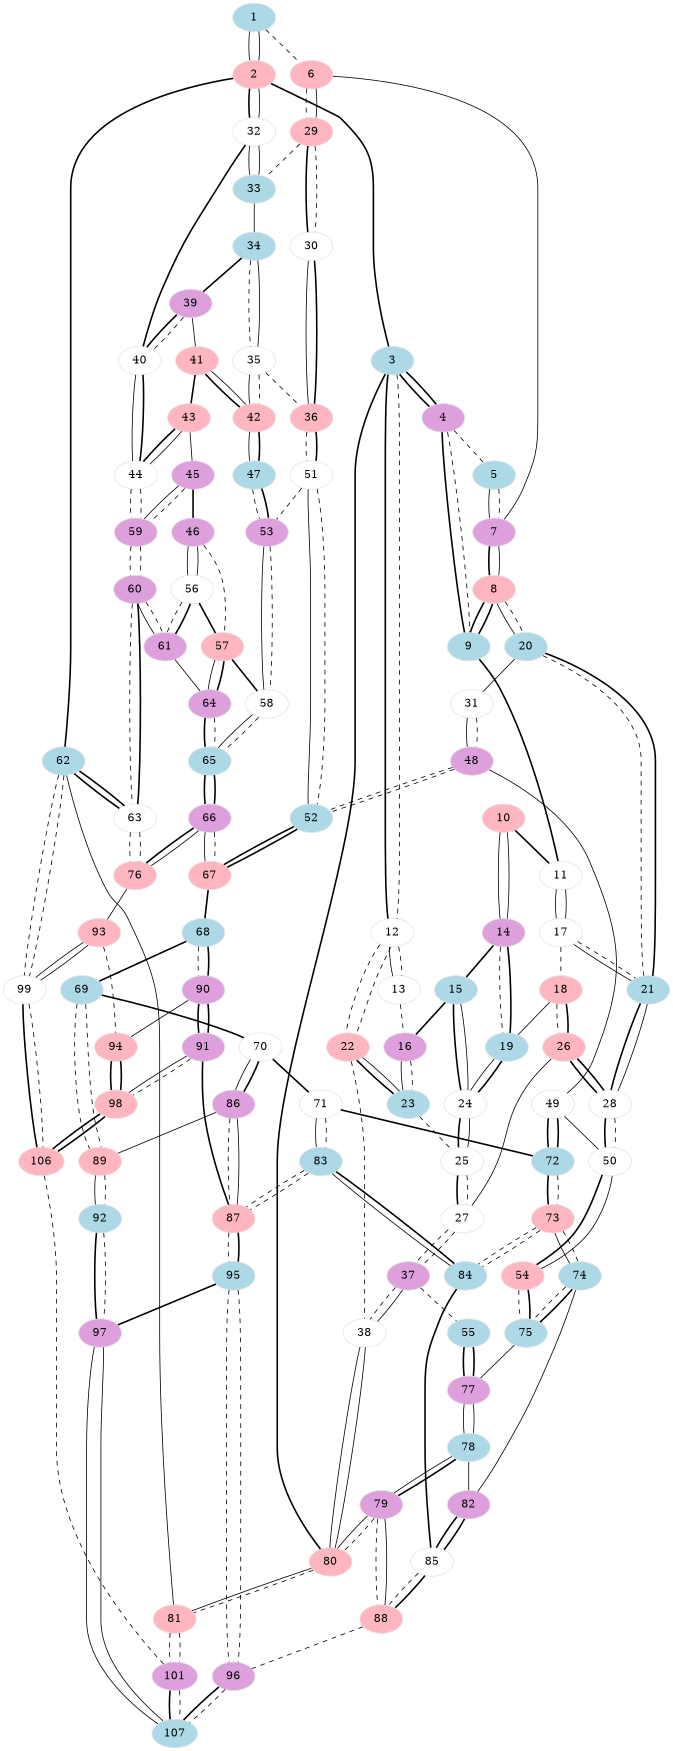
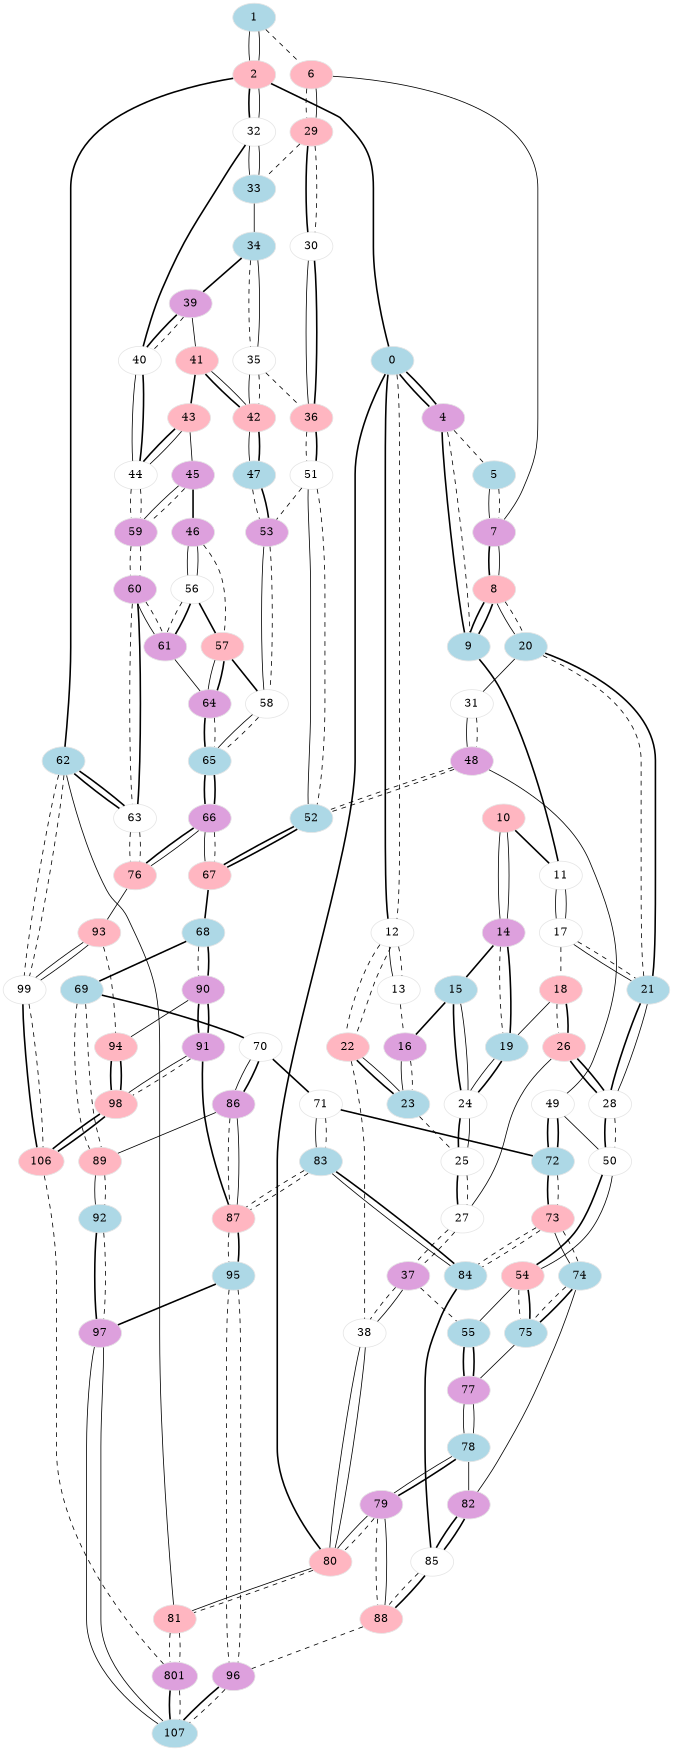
(392, 361) -> (392, 361)
none -> (496, 1304)
(175, 1676) -> (175, 1676)
